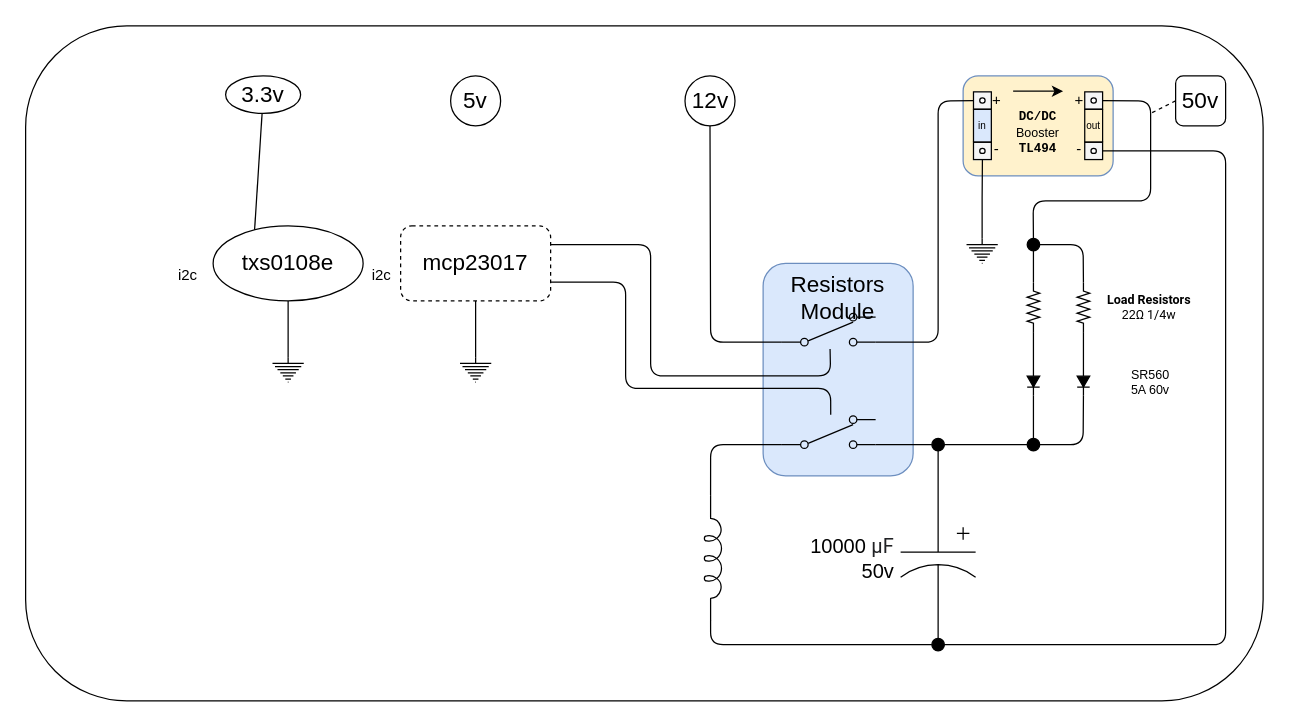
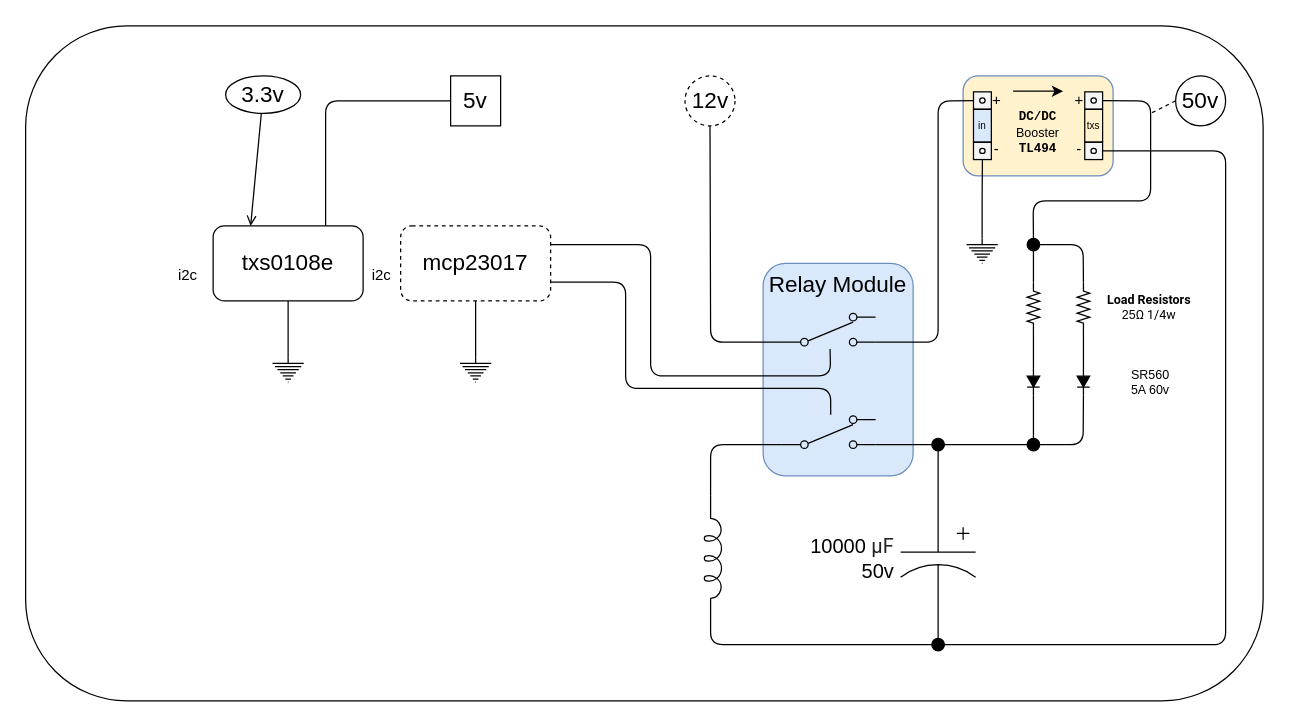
(476, 101) -> (476, 101)
(710, 101) -> (710, 101)
(1201, 101) -> (1201, 101)
none -> (329, 104)
(1094, 126) -> (1094, 126)
(258, 171) -> (256, 168)
(288, 263) -> (288, 263)
(838, 299) -> (838, 285)
(1149, 307) -> (1149, 307)
